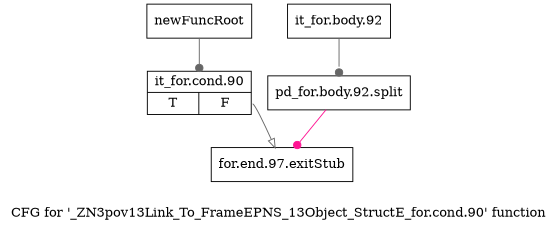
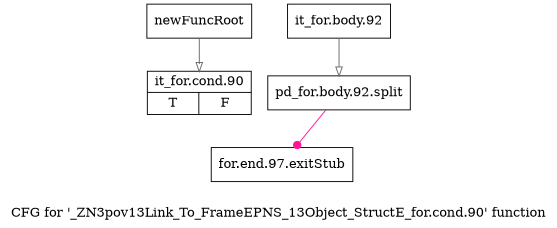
(199, 51) -> (199, 51)
(339, 52) -> (339, 52)
(263, 121) -> none
